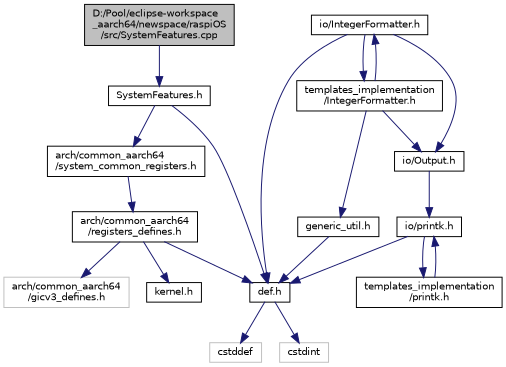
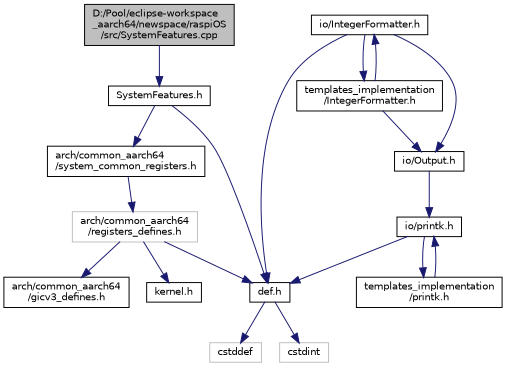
(135, 227) -> (135, 227)
(338, 227) -> none
(66, 292) -> (66, 292)
